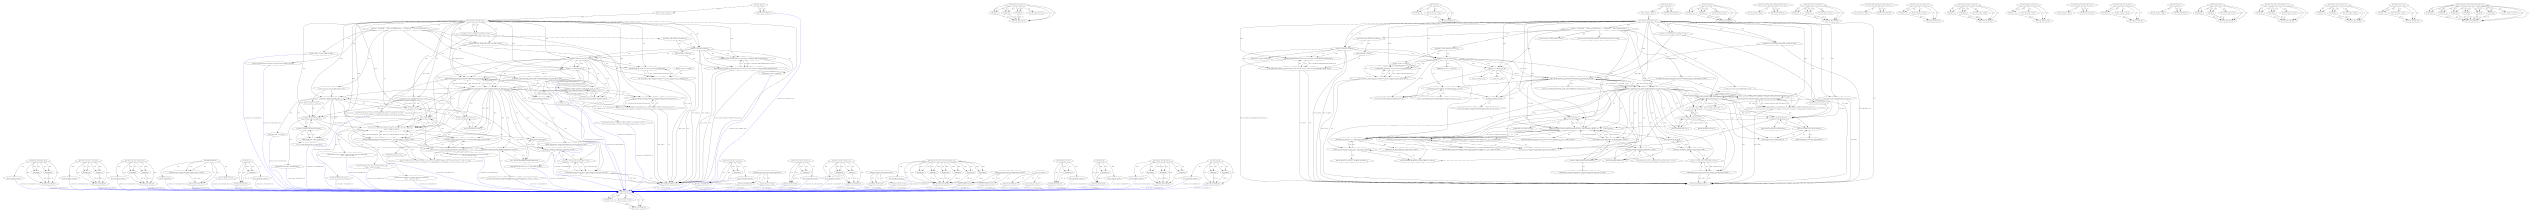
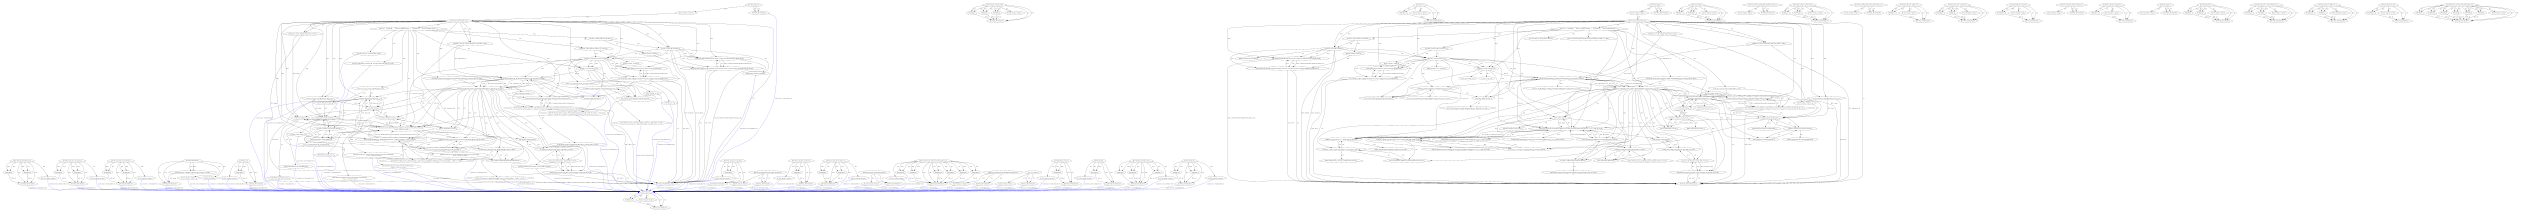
none -> (594, 49)
